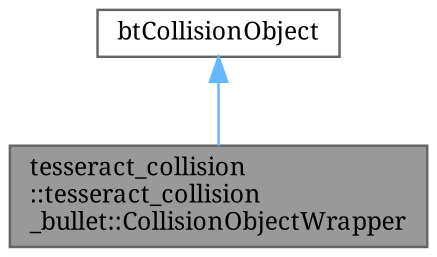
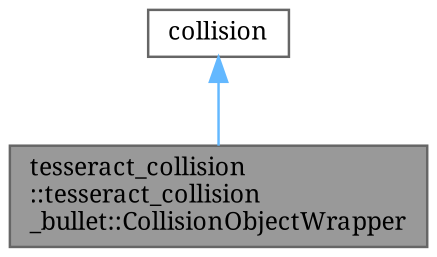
(219, 33) -> (219, 33)
